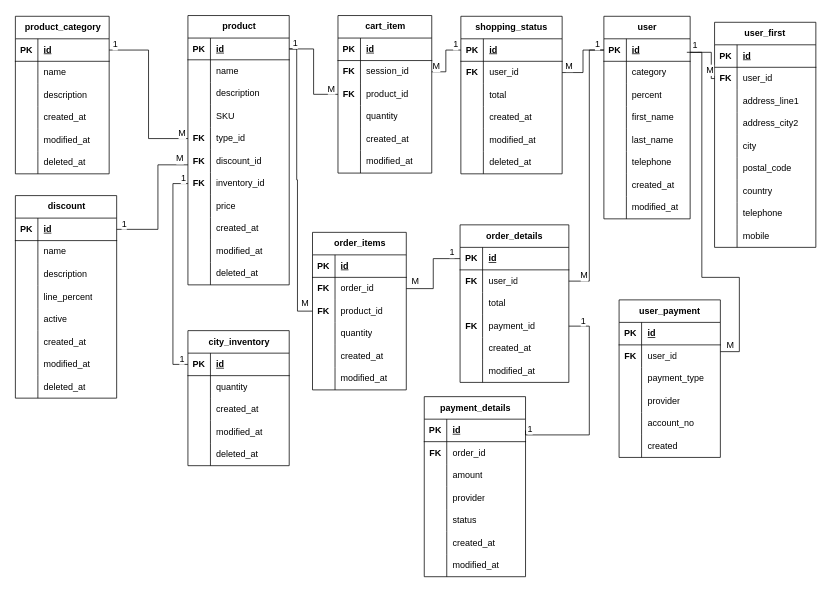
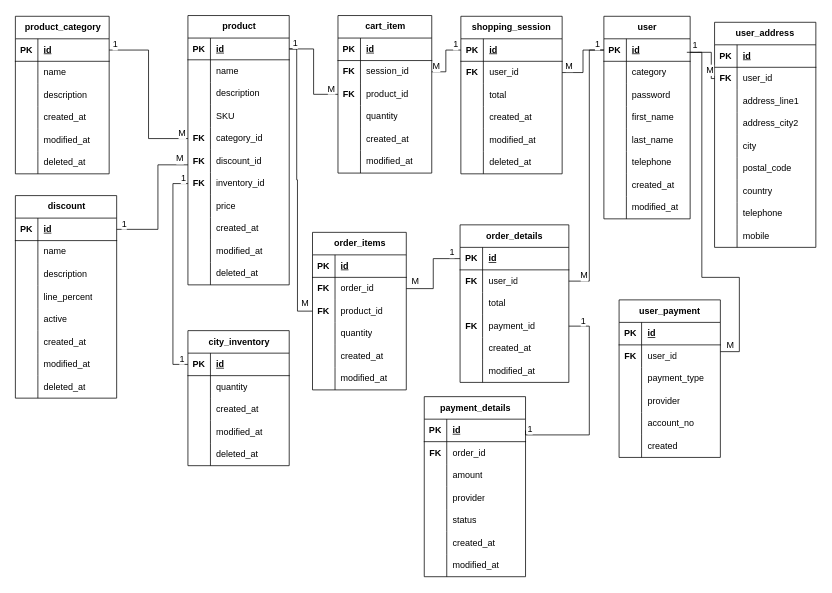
(512, 27) -> (512, 27)
(765, 33) -> (765, 33)
(650, 95) -> (652, 95)
(233, 138) -> (243, 138)
